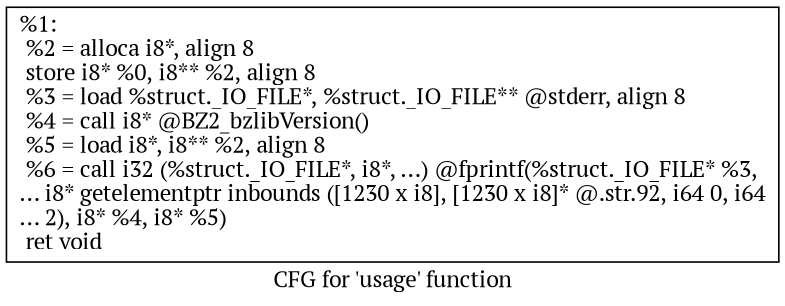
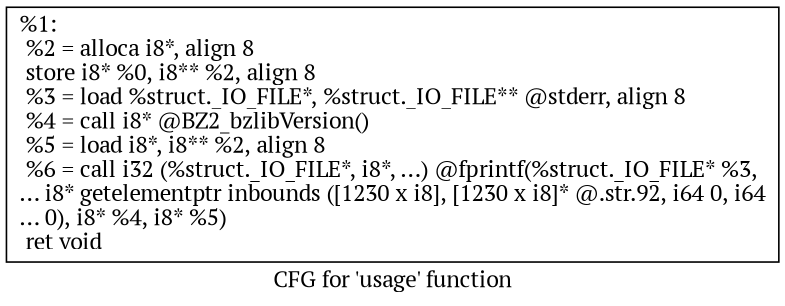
(123, 218) -> (123, 218)
